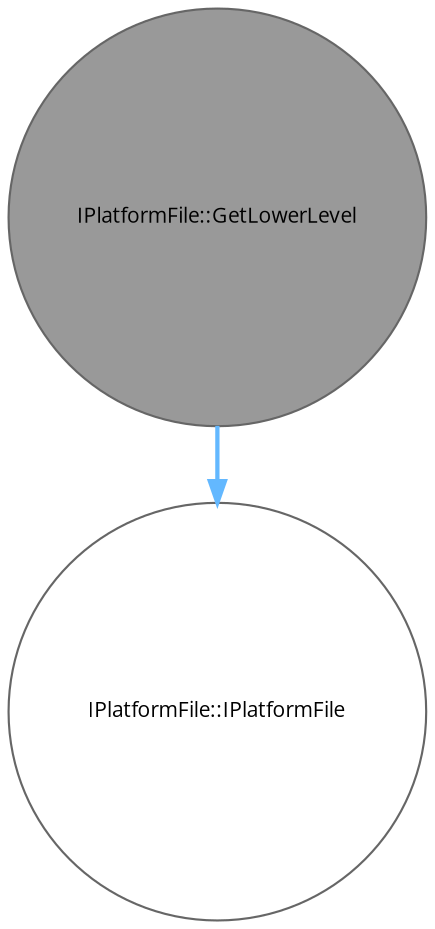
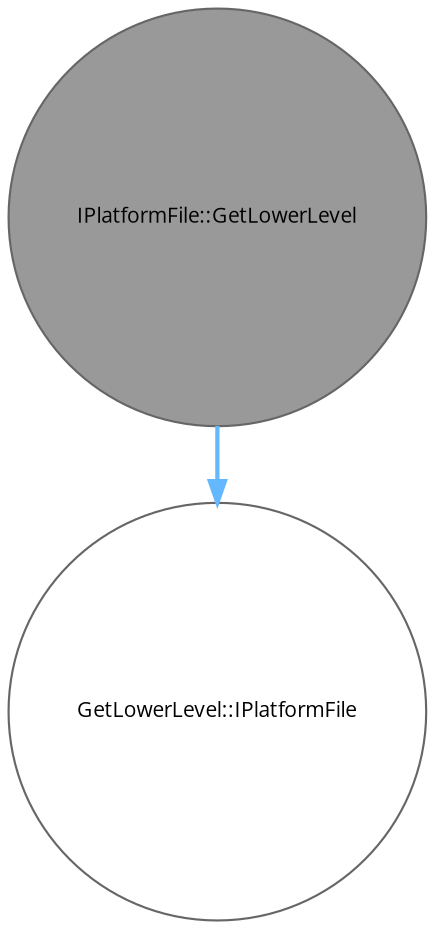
(217, 712) -> (217, 712)
